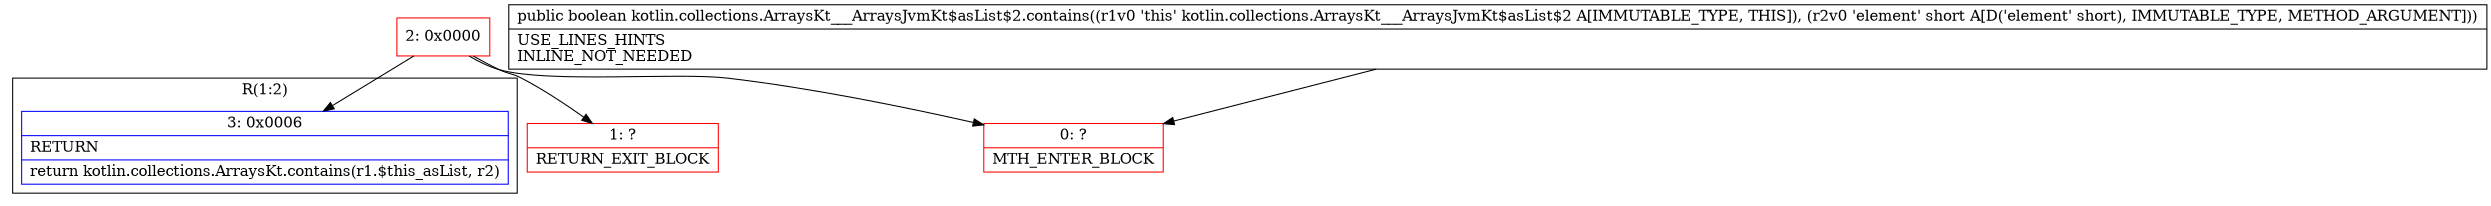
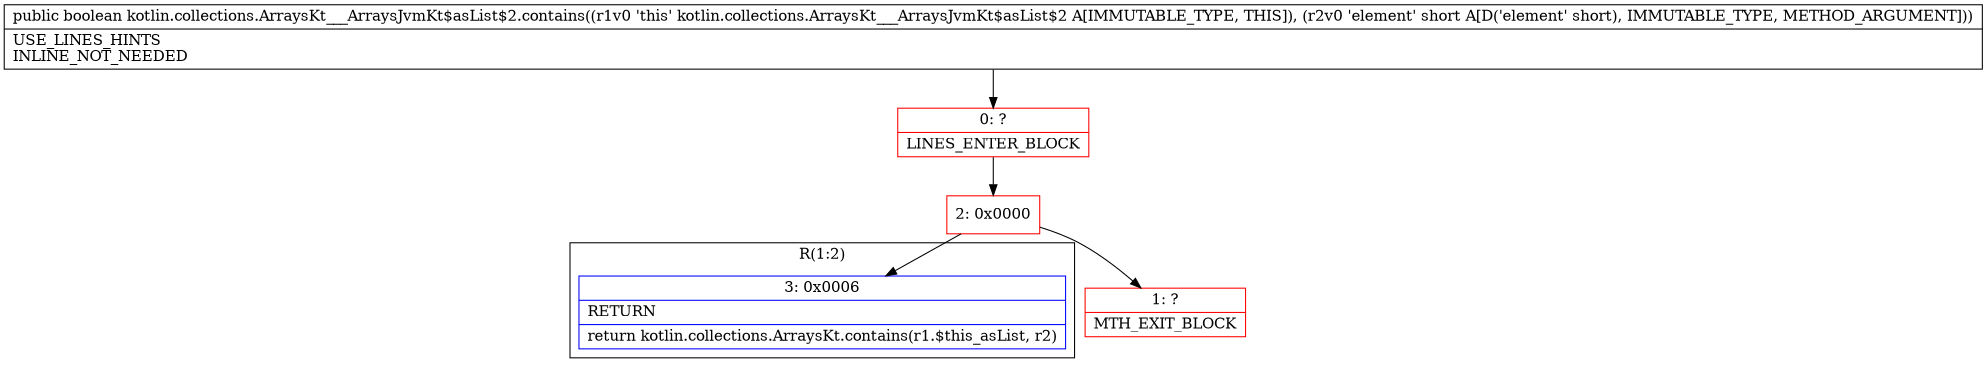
(722, 78) -> (993, 171)
(623, 159) -> (1165, 324)
(1074, 159) -> (993, 144)
